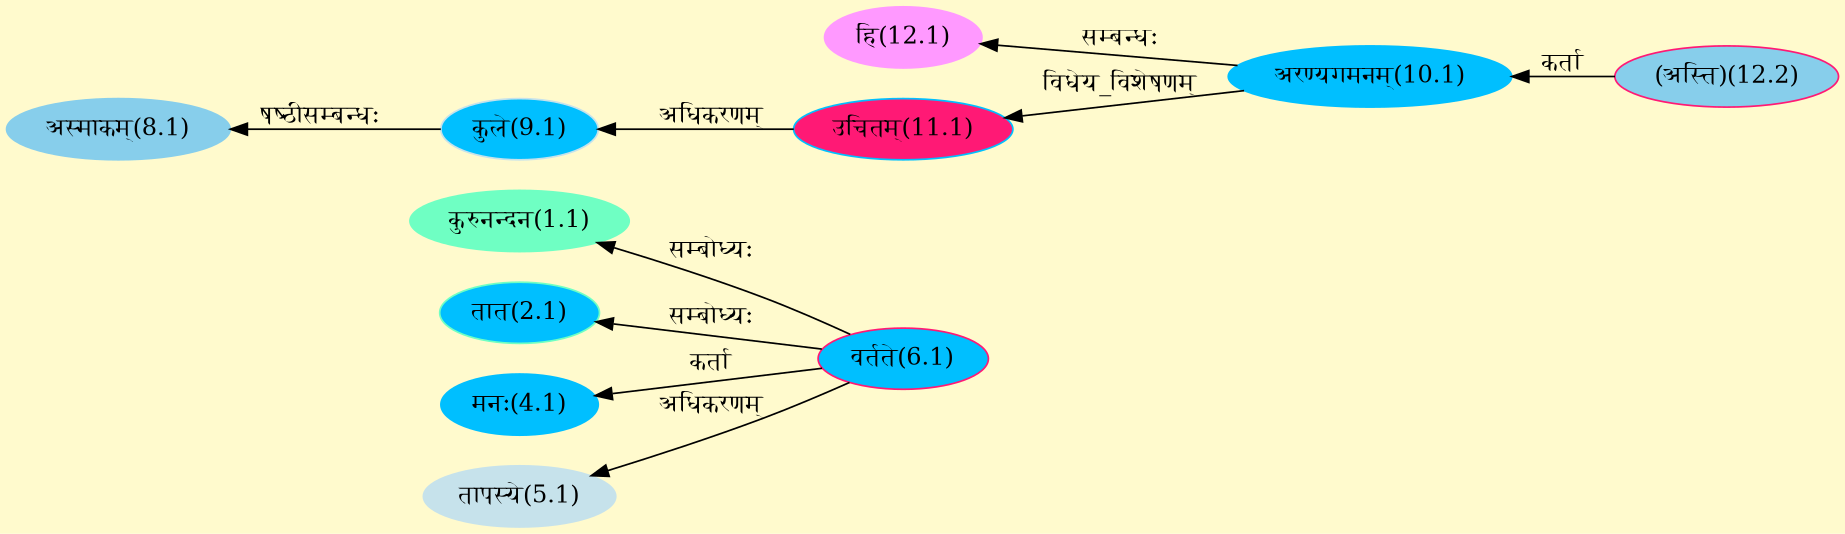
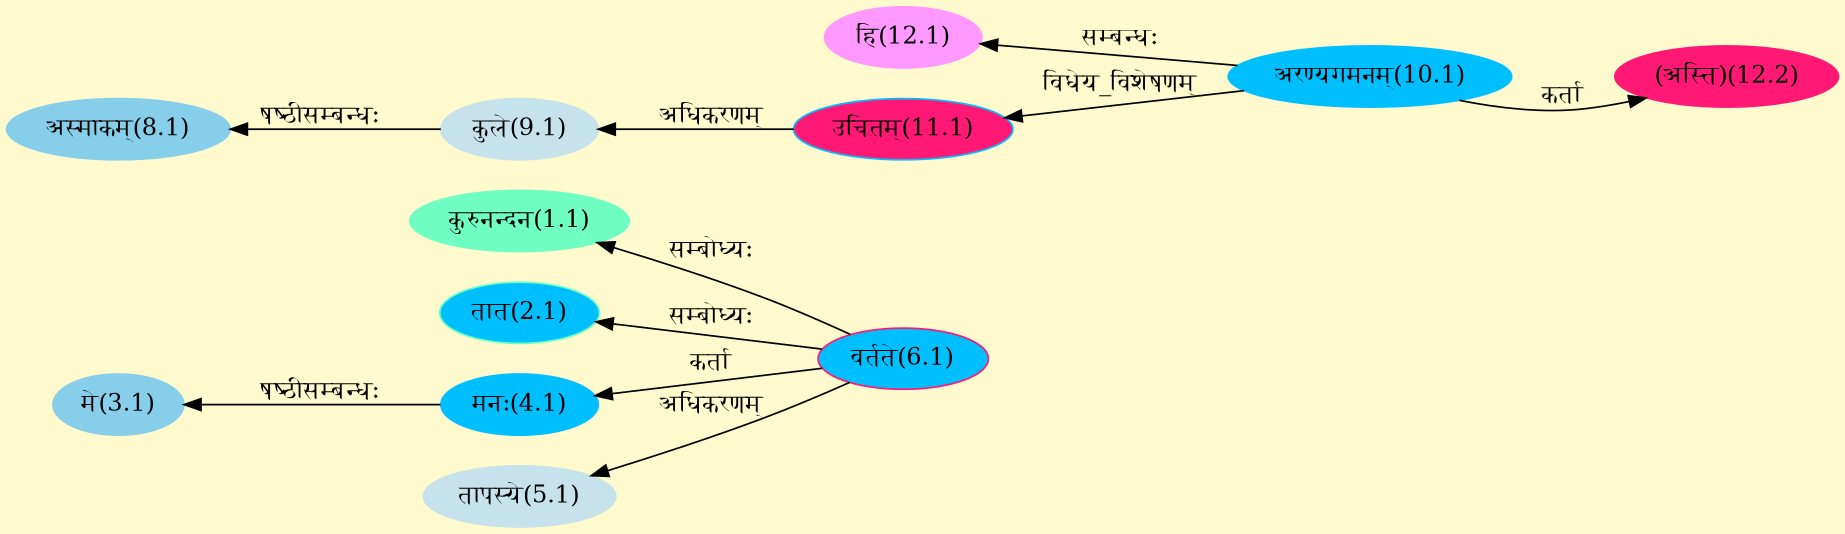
(1572, 77) -> (1544, 110)
(1727, 77) -> (1727, 77)
(520, 129) -> (520, 129)
none -> (118, 405)
